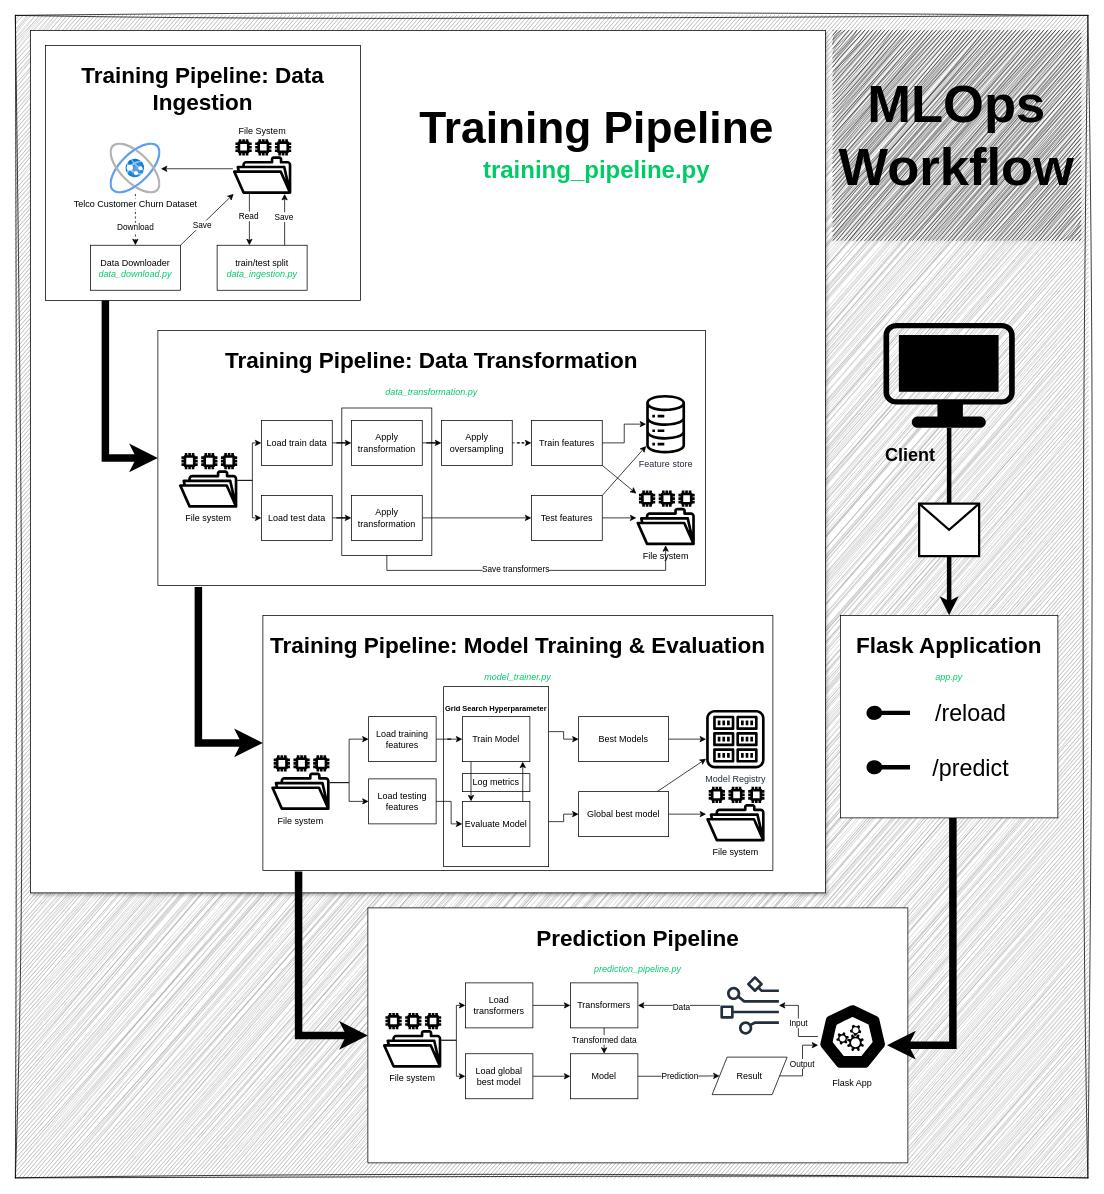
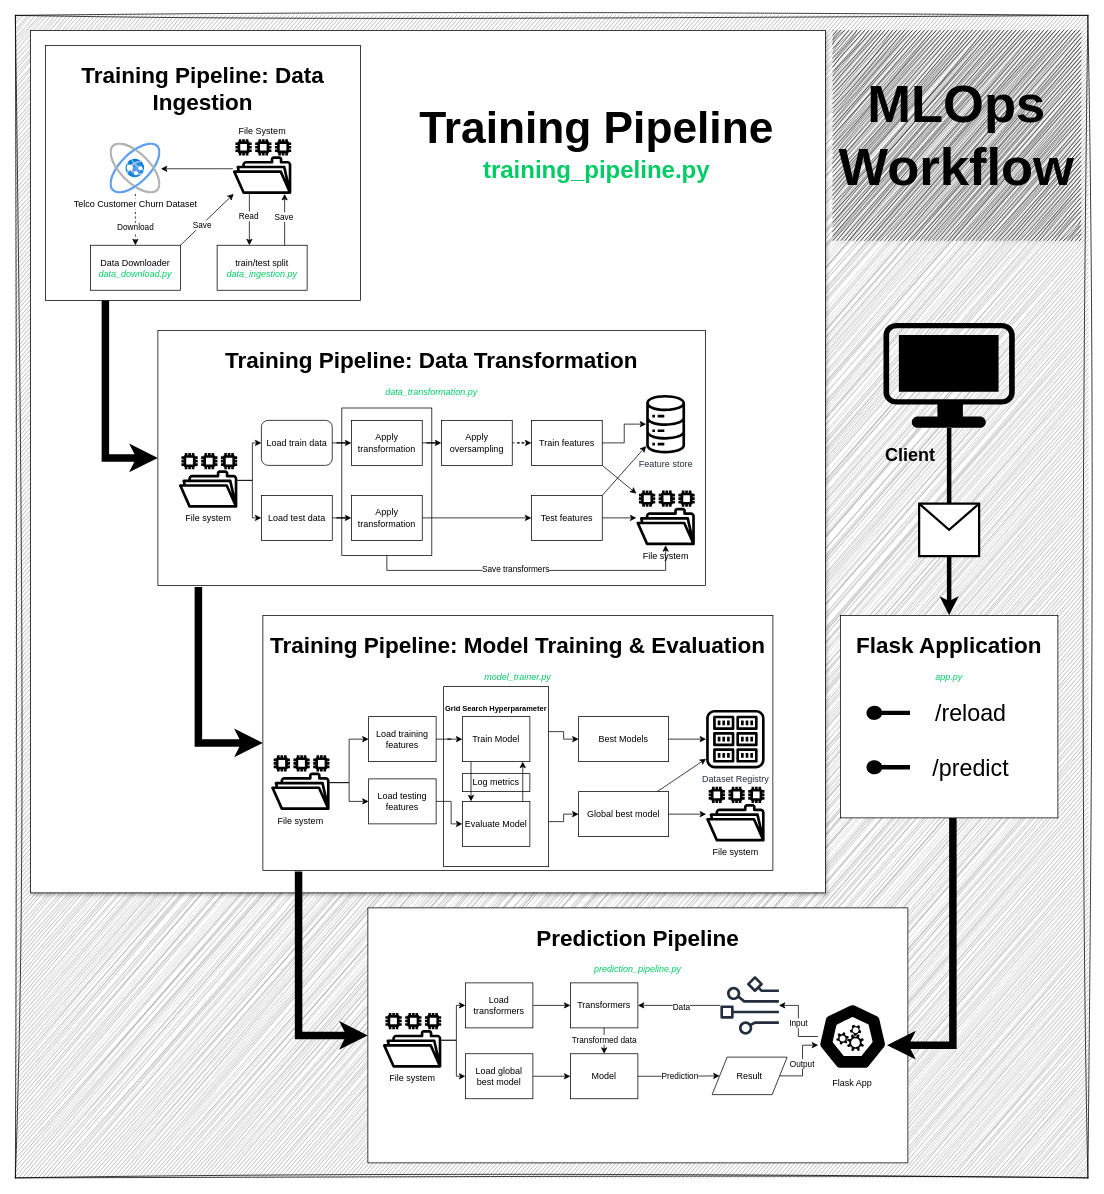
(297, 443) -> (297, 443)
(736, 779) -> (736, 779)
